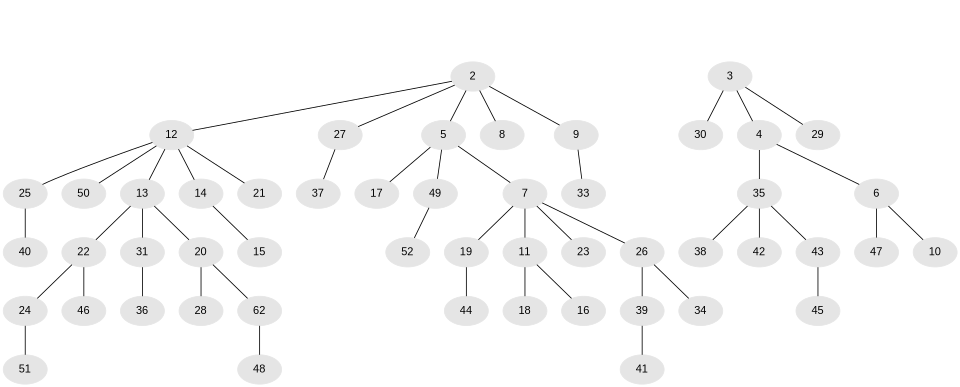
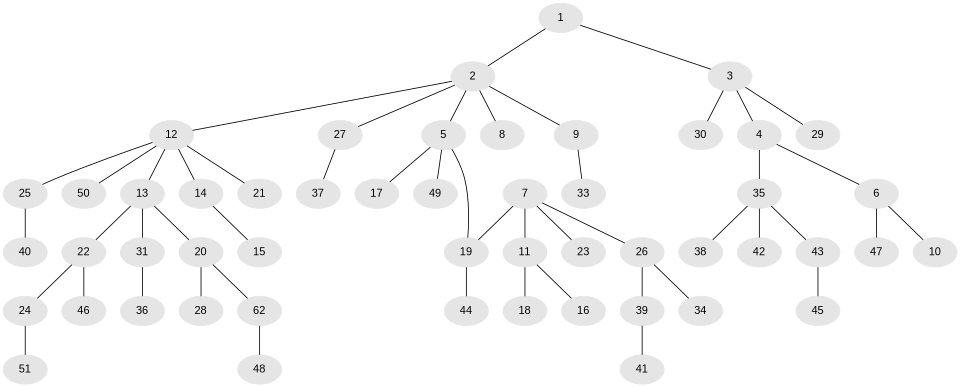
none -> (561, 18)
(484, 164) -> (467, 192)
(408, 252) -> none
